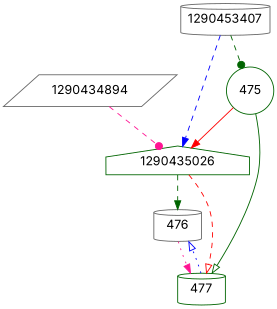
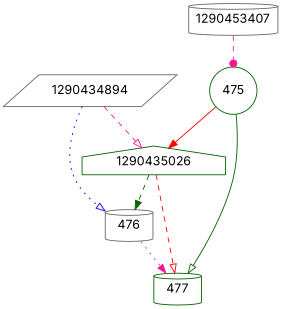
(235, 48) -> (233, 48)
(203, 87) -> none
(133, 125) -> (120, 124)
(197, 261) -> (70, 160)
